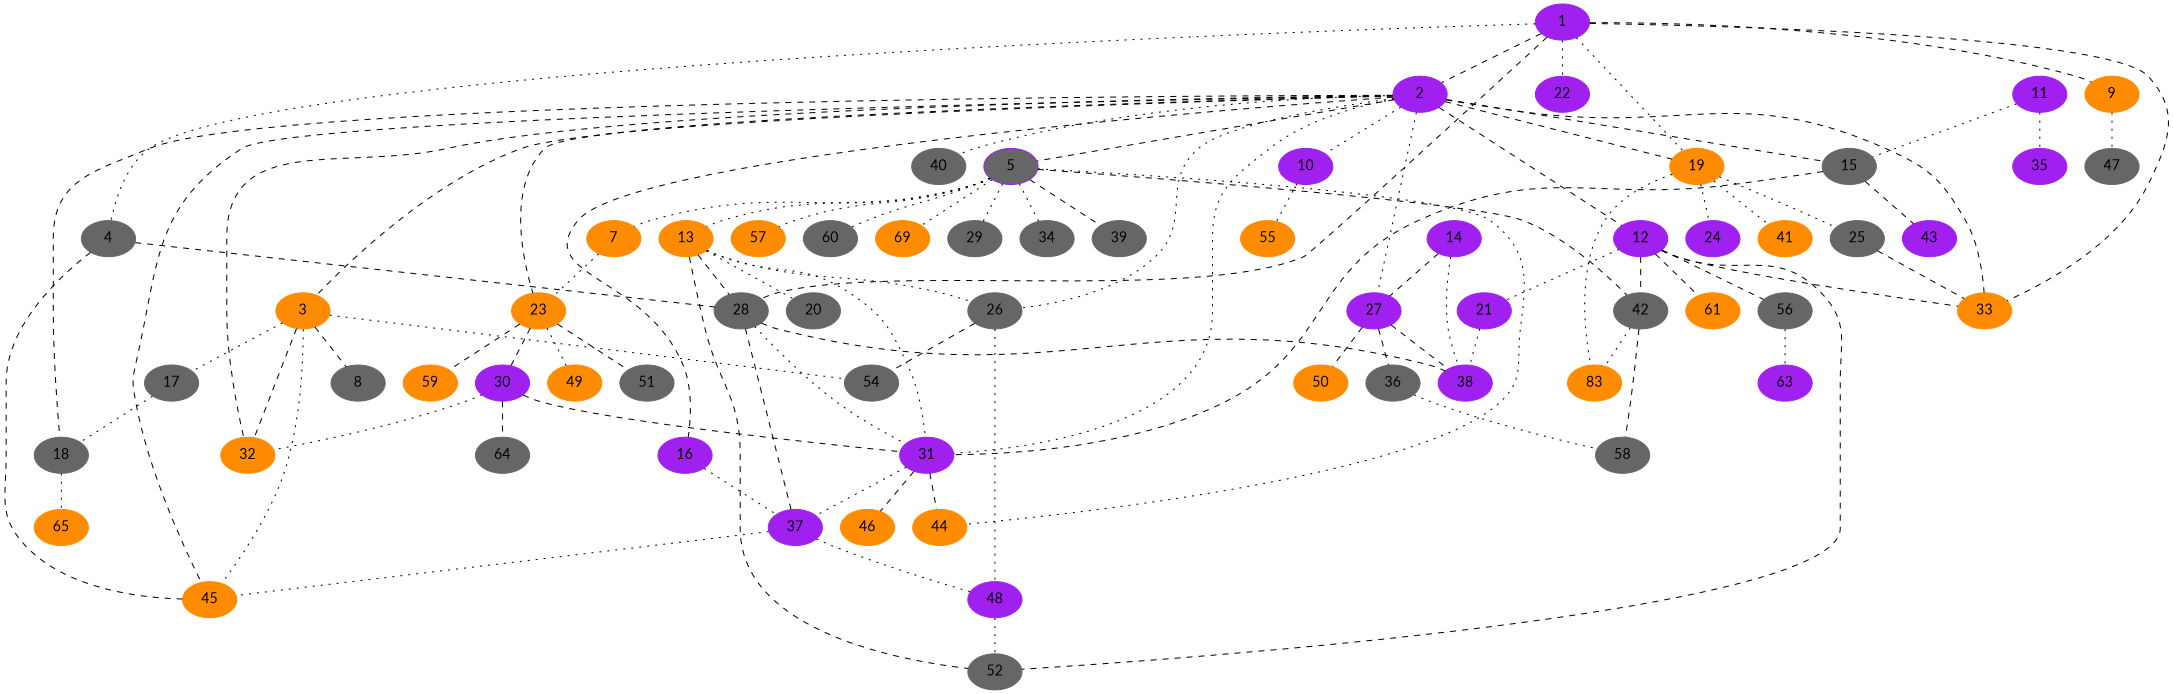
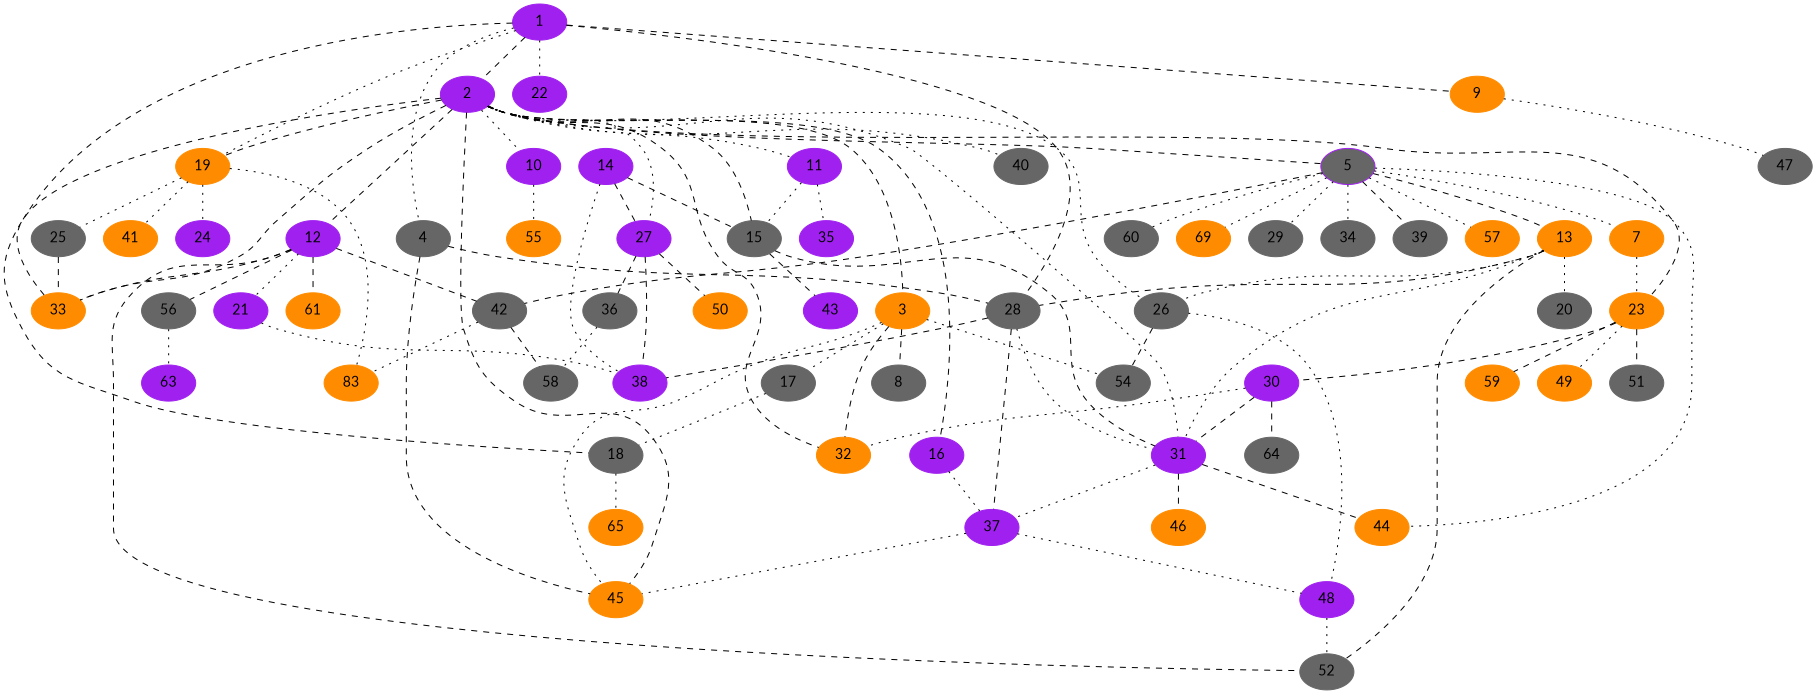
none -> (639, 134)
none -> (680, 203)
(776, 208) -> (1459, 197)
